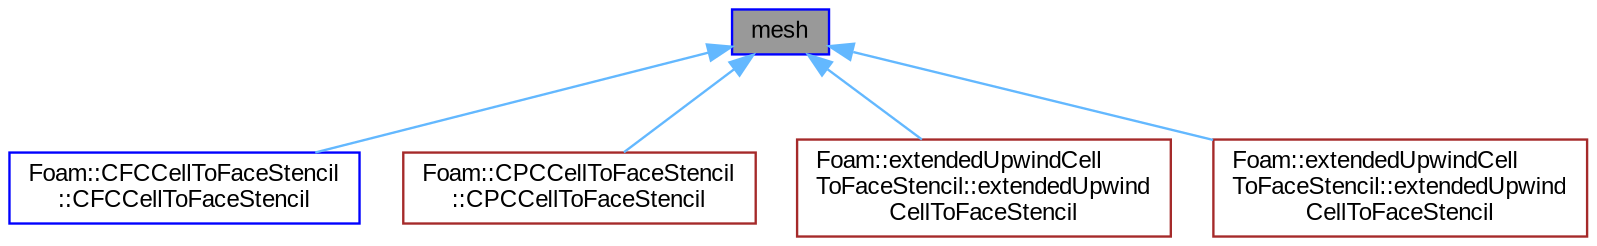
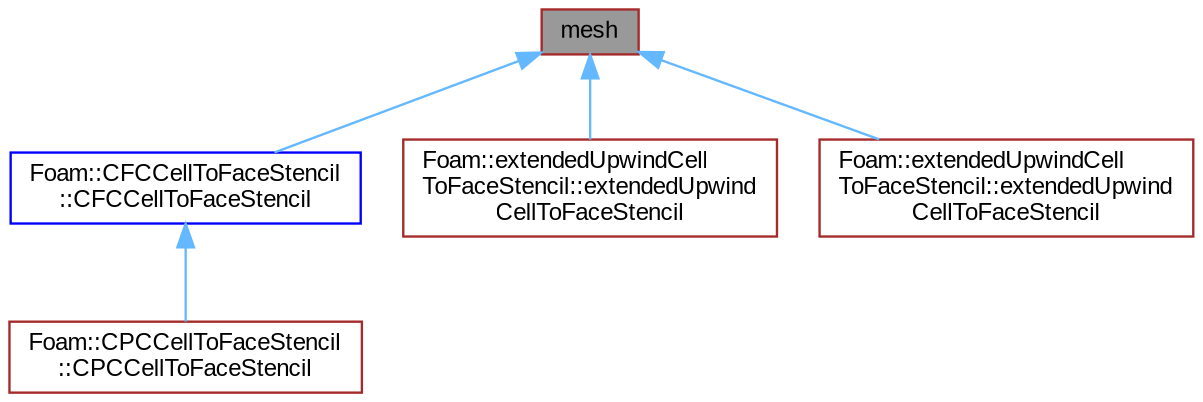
(781, 32) -> (590, 32)
(679, 111) -> (186, 285)
